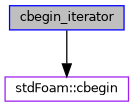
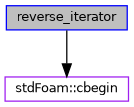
(67, 18) -> (67, 18)
